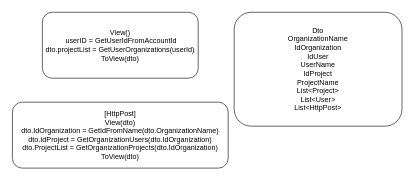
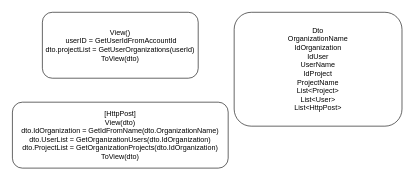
(120, 135) -> (120, 135)
